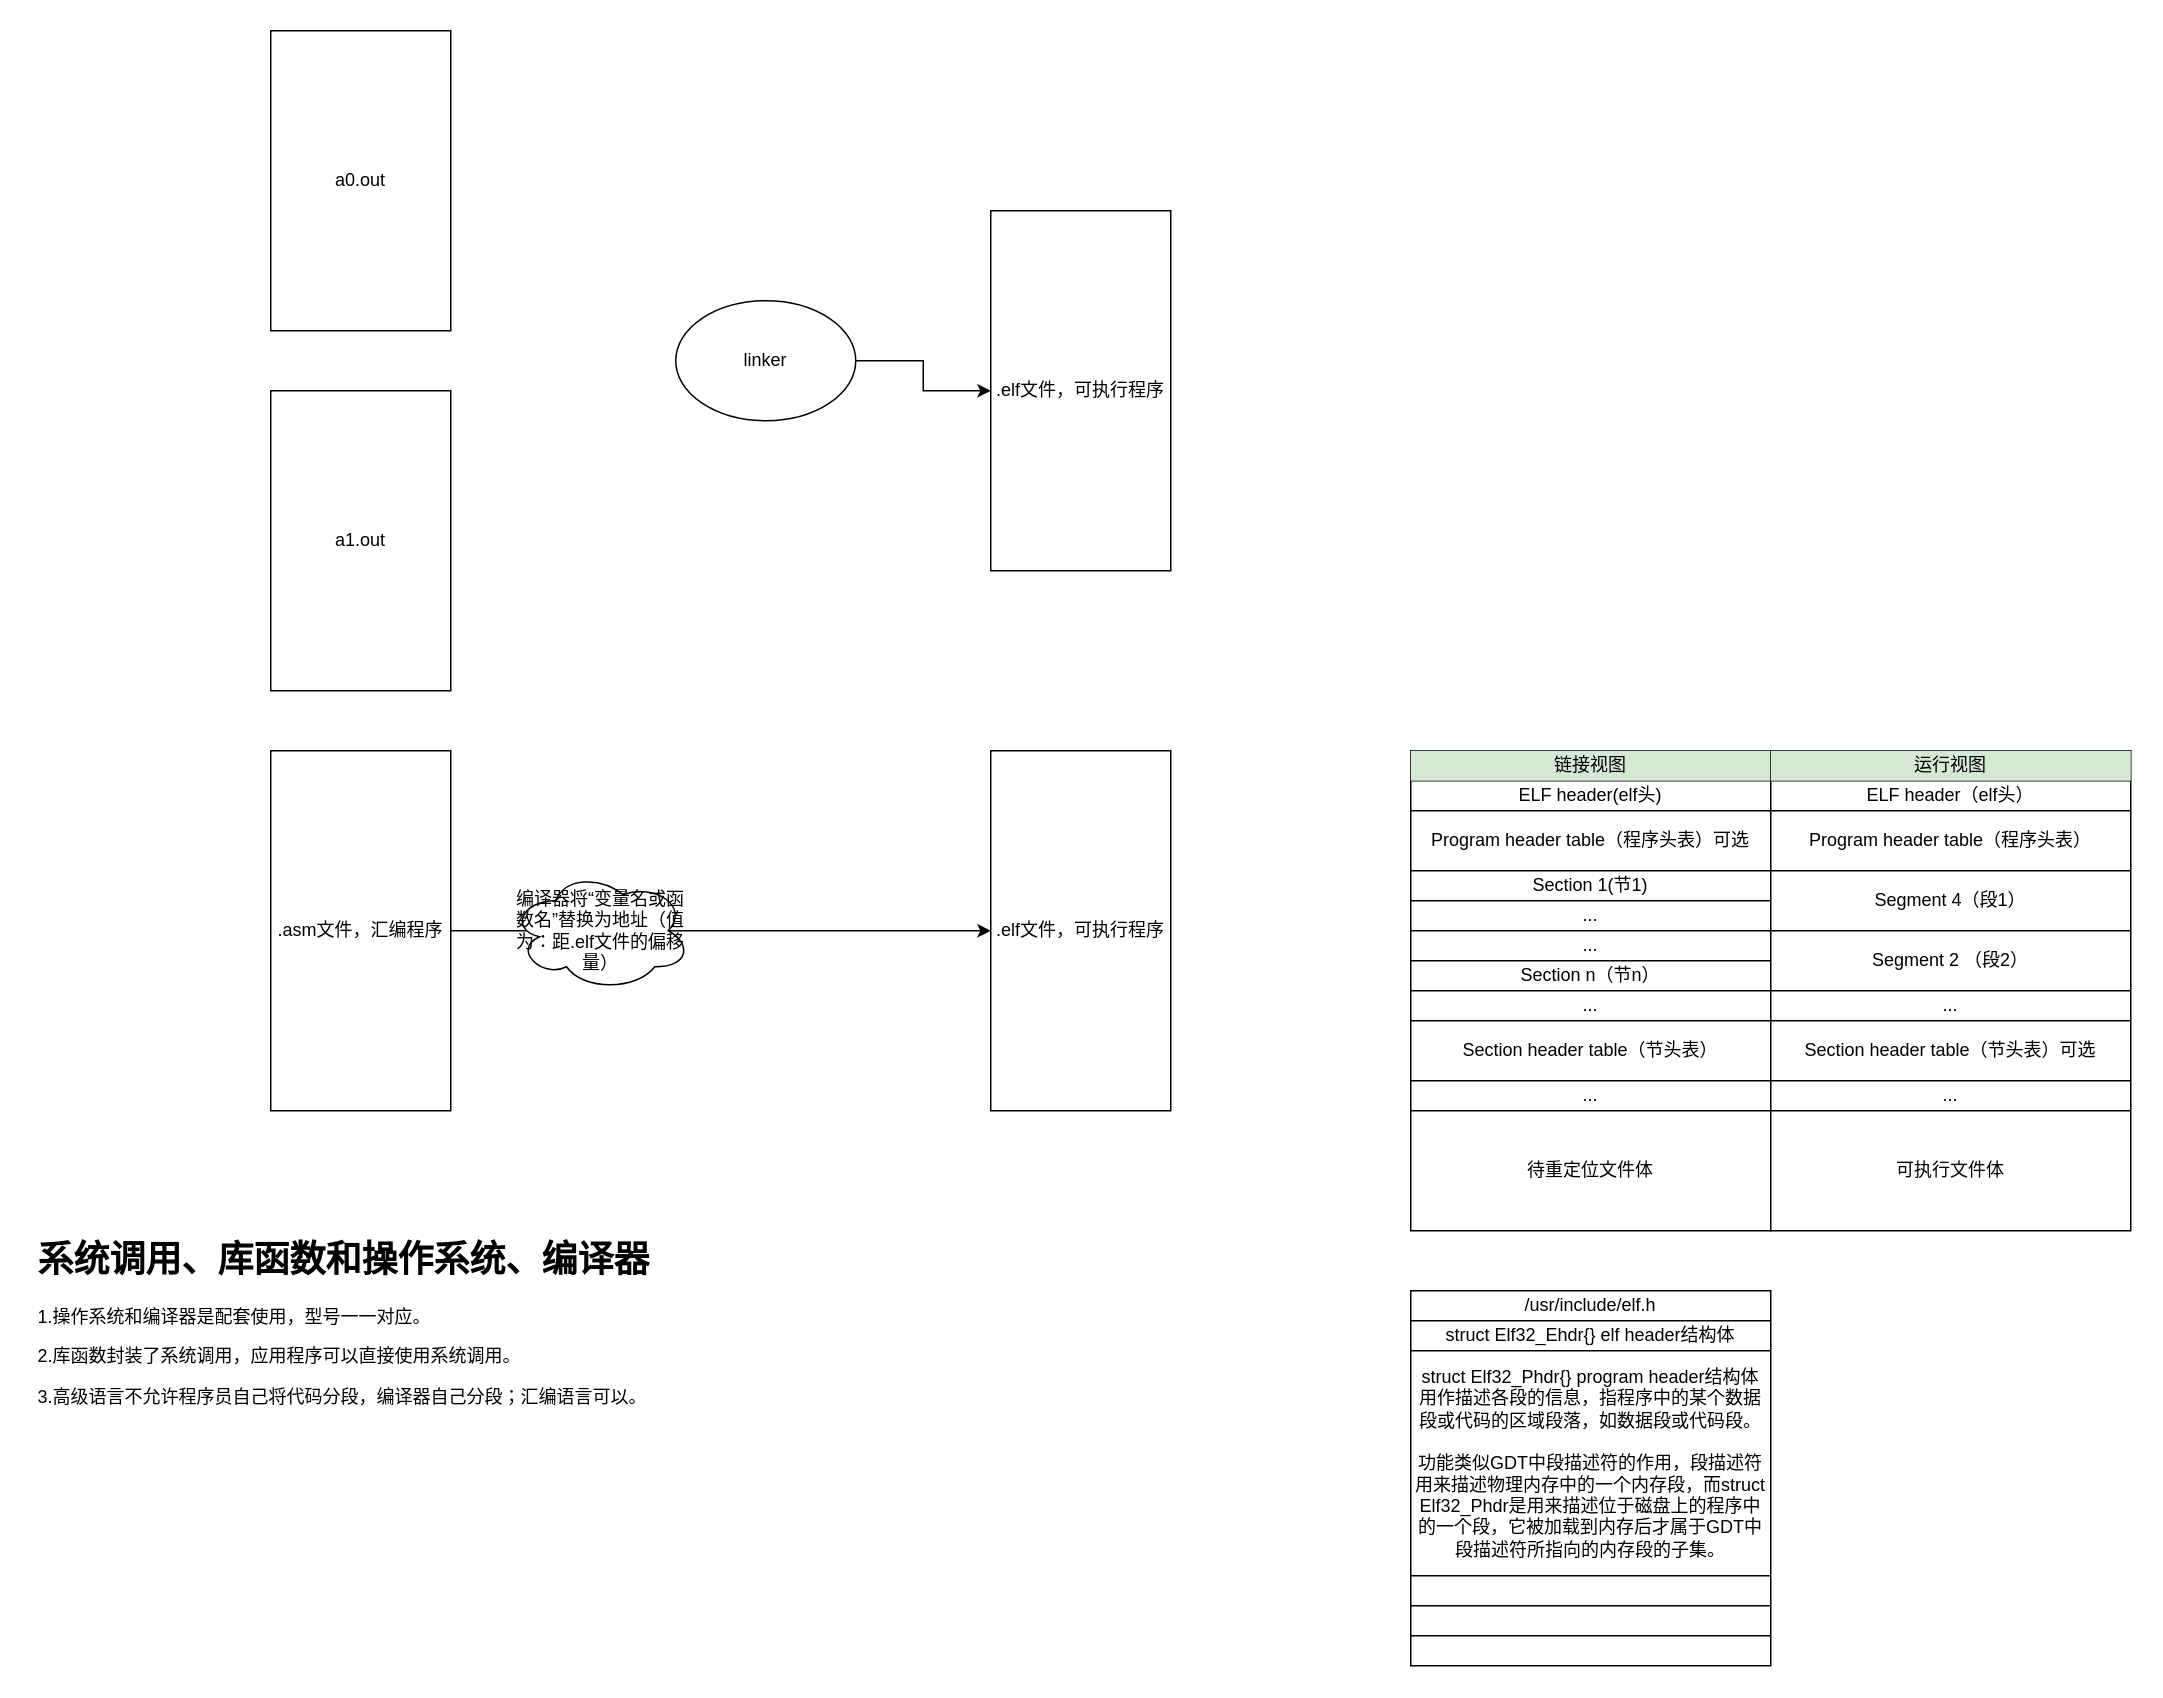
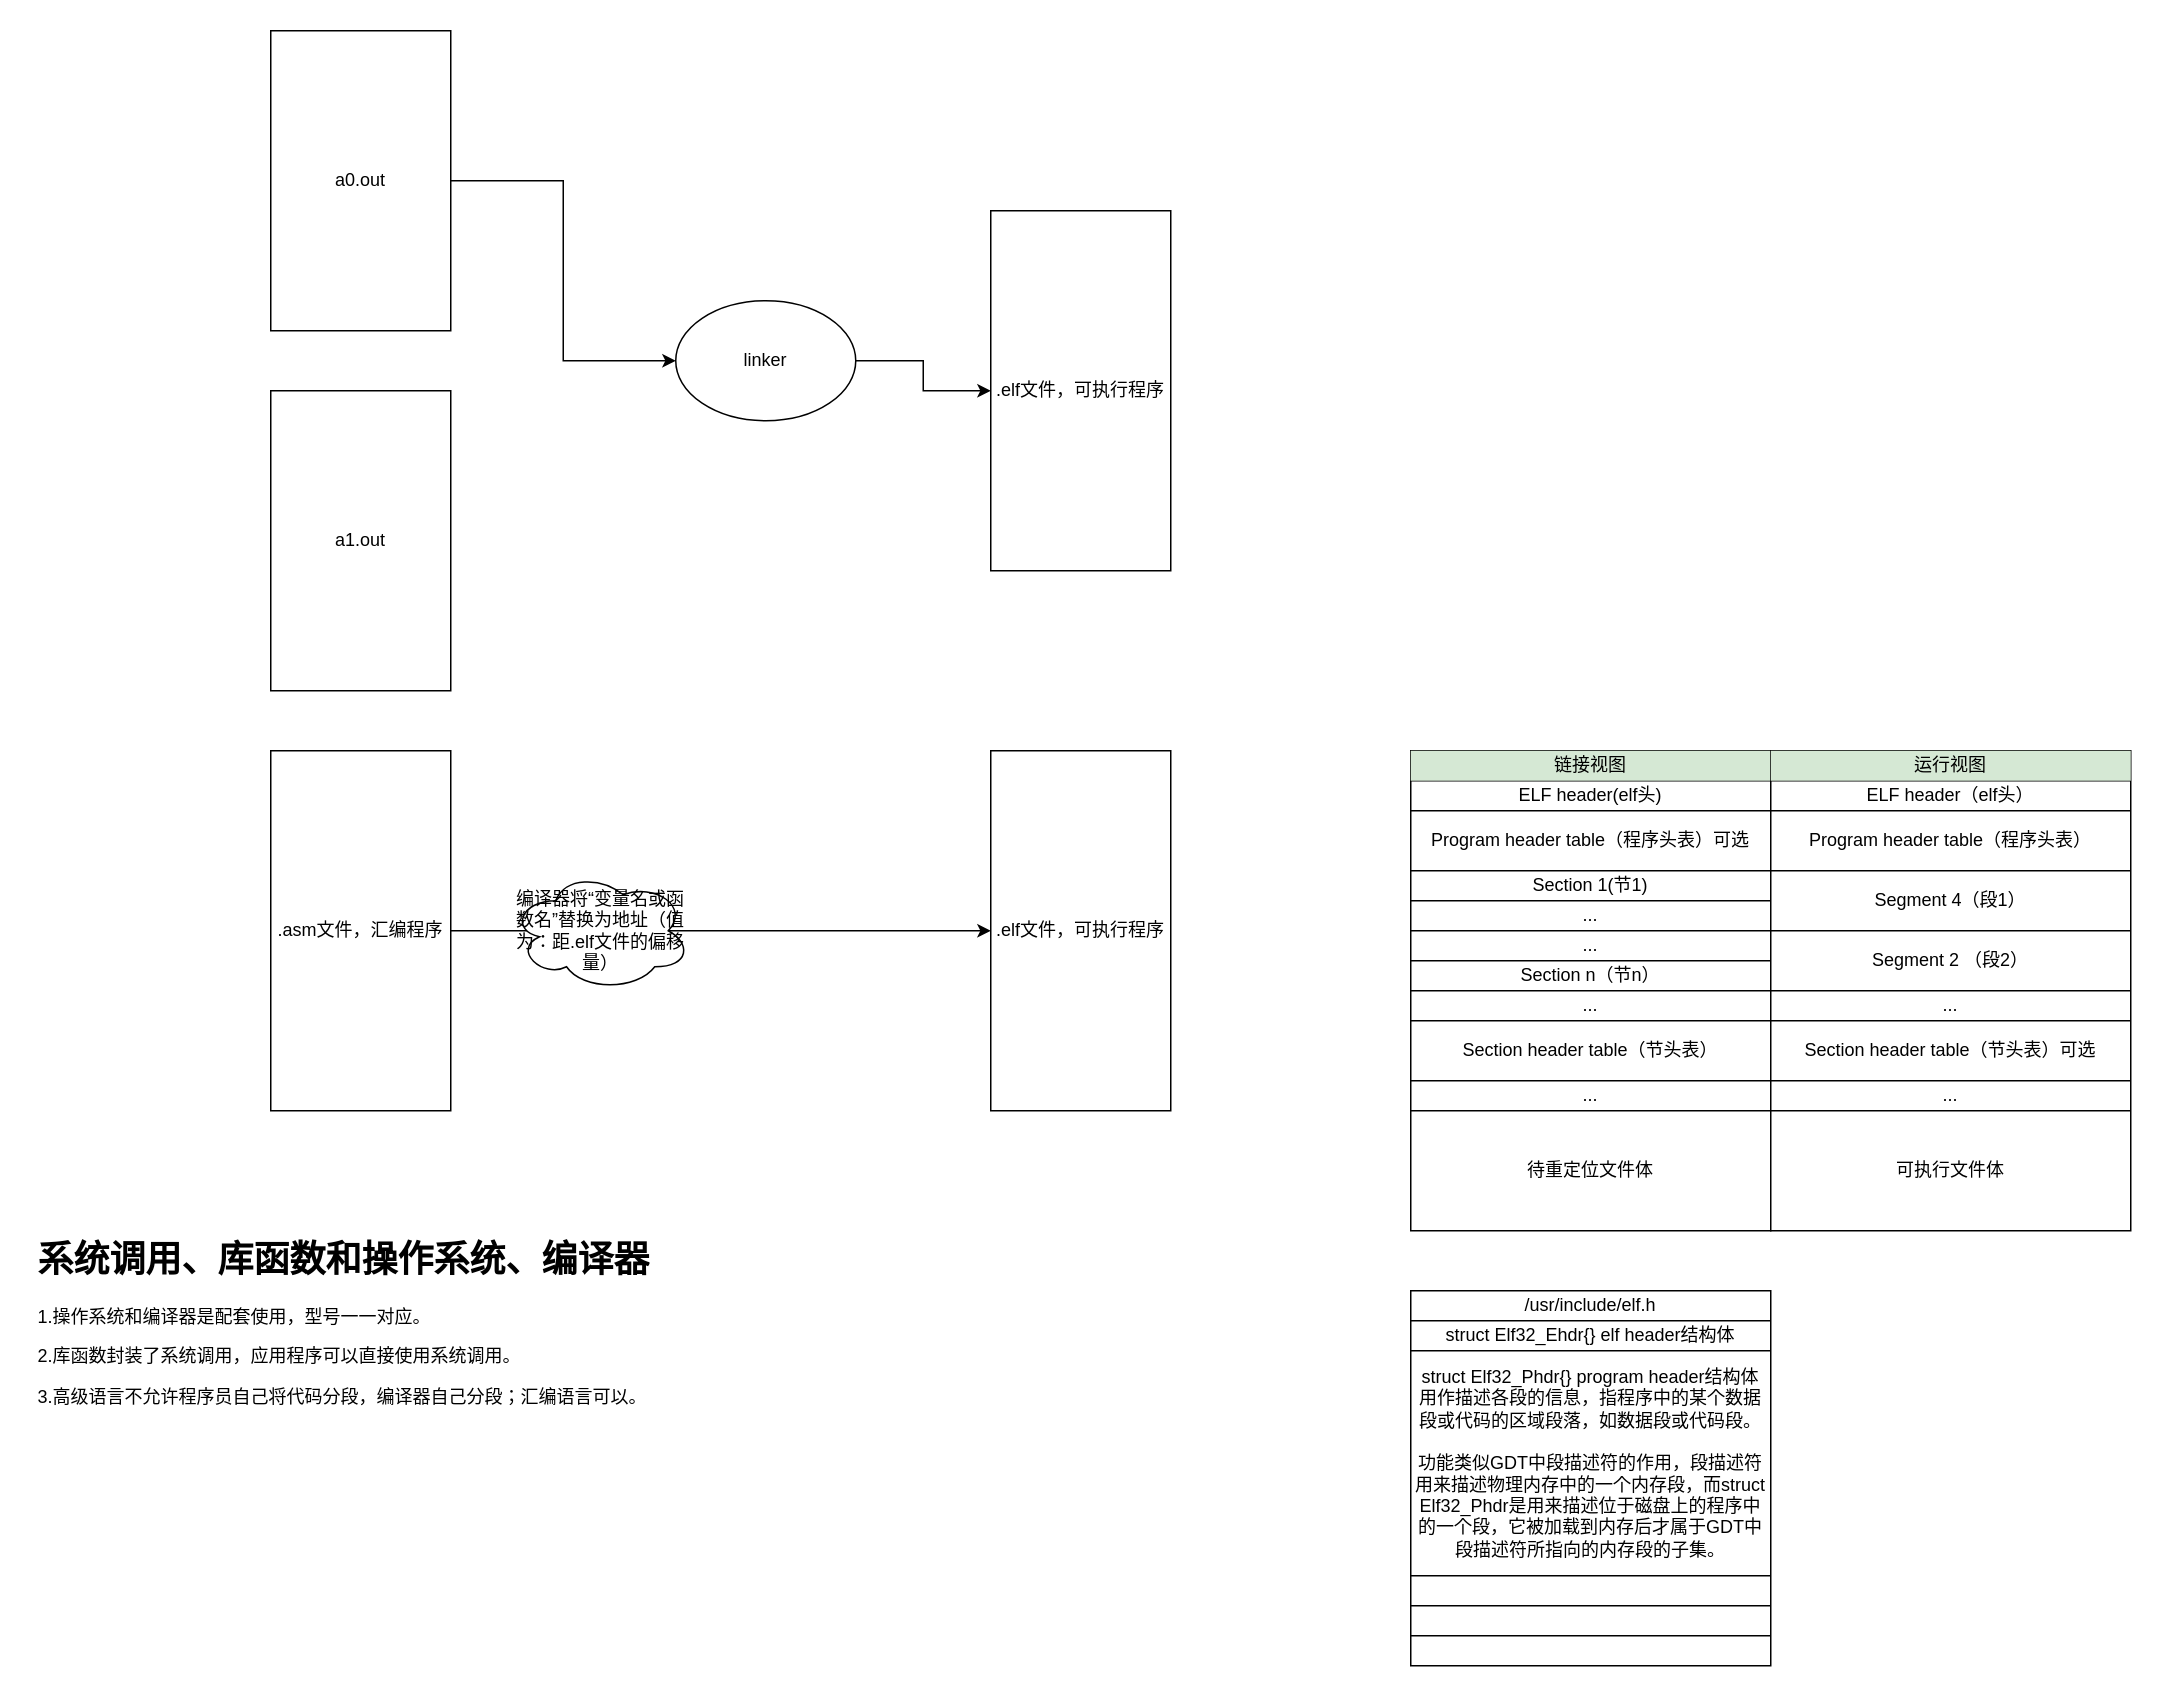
none -> (563, 266)
